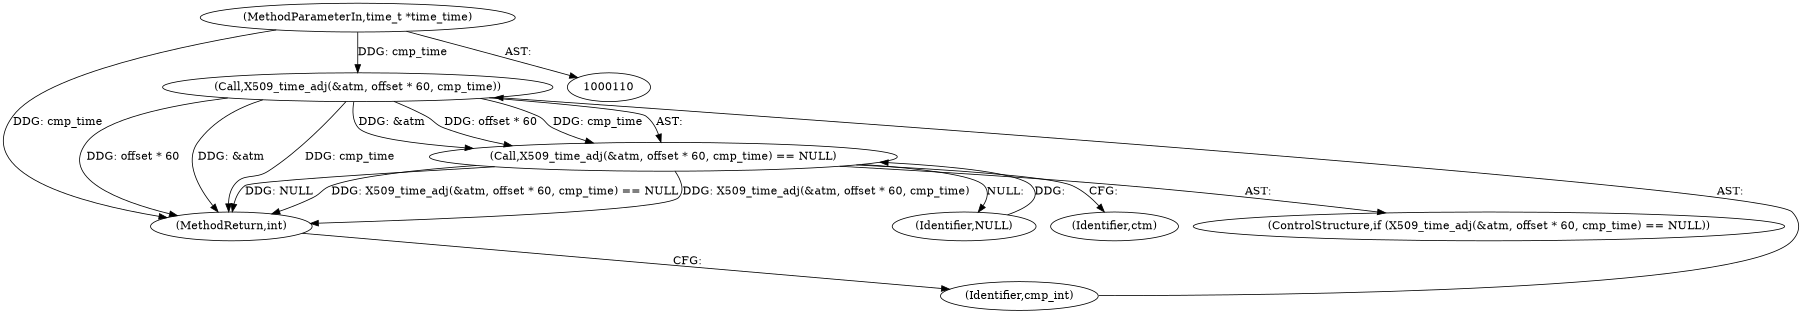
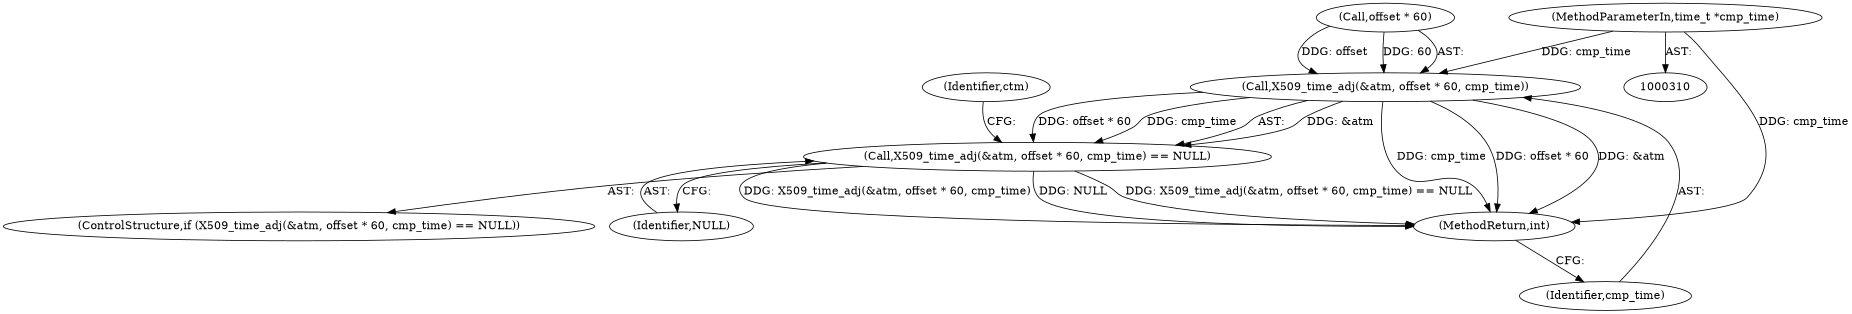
(358, 18) -> (1665, 18)
none -> (1385, 18)
(609, 87) -> (1665, 87)
(982, 173) -> (984, 121)
(1007, 192) -> (699, 192)
(1052, 192) -> (659, 192)
(1019, 296) -> (1605, 296)
